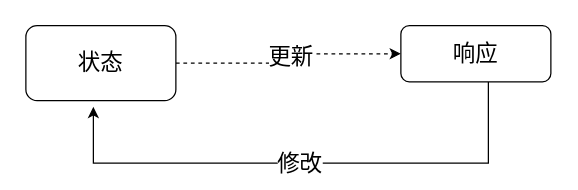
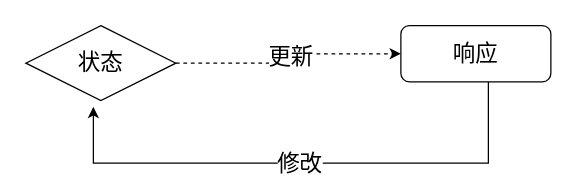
(101, 63) -> (101, 63)
